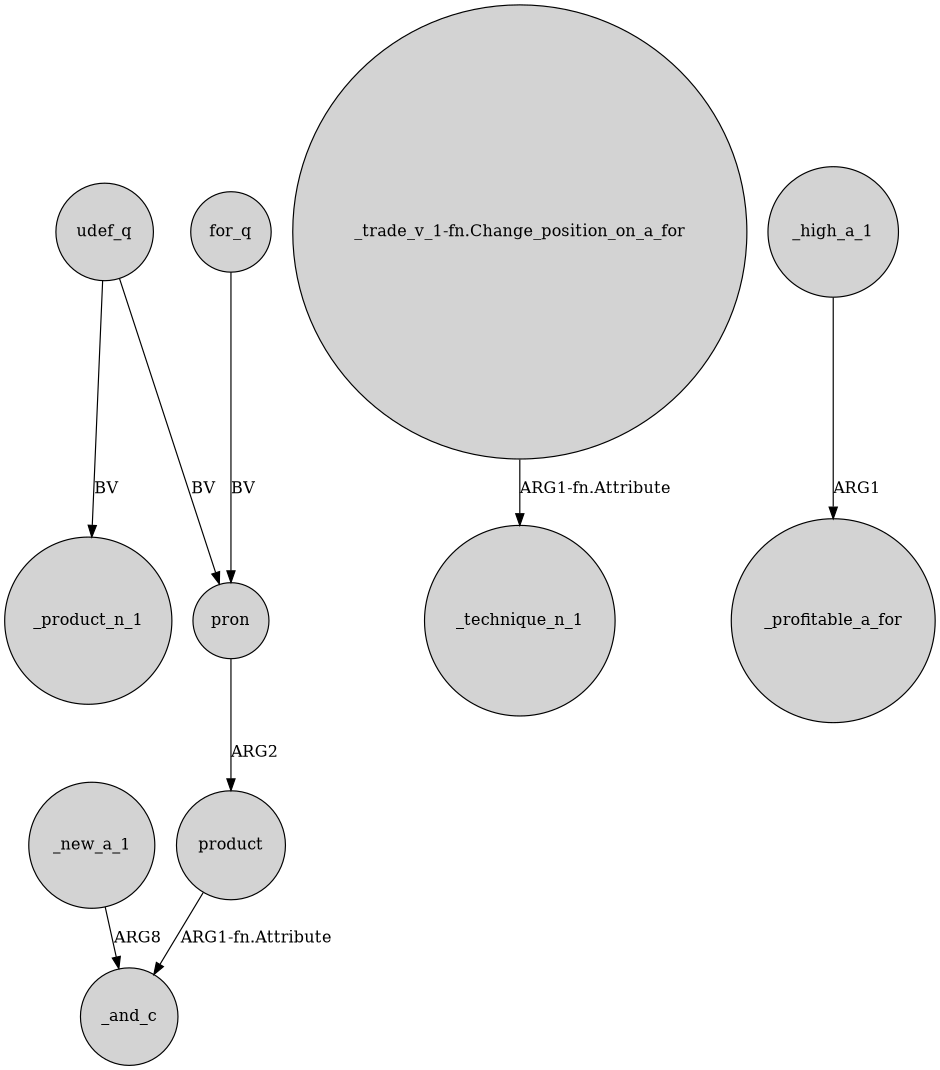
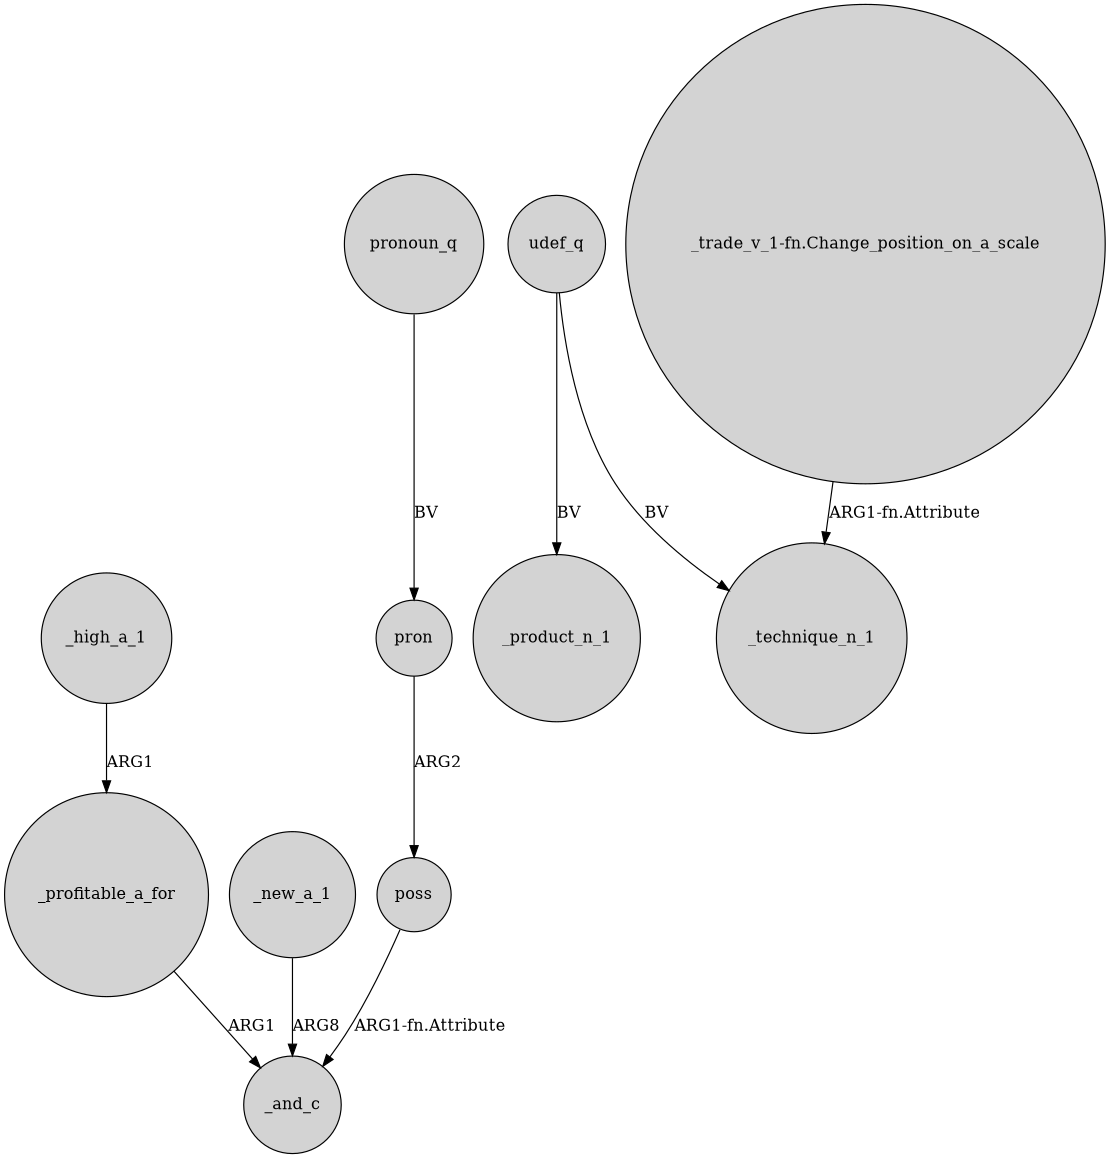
(231, 232) -> (414, 244)
(520, 232) -> (865, 244)
(168, 426) -> (602, 460)
(231, 845) -> (414, 895)
none -> (213, 1015)
